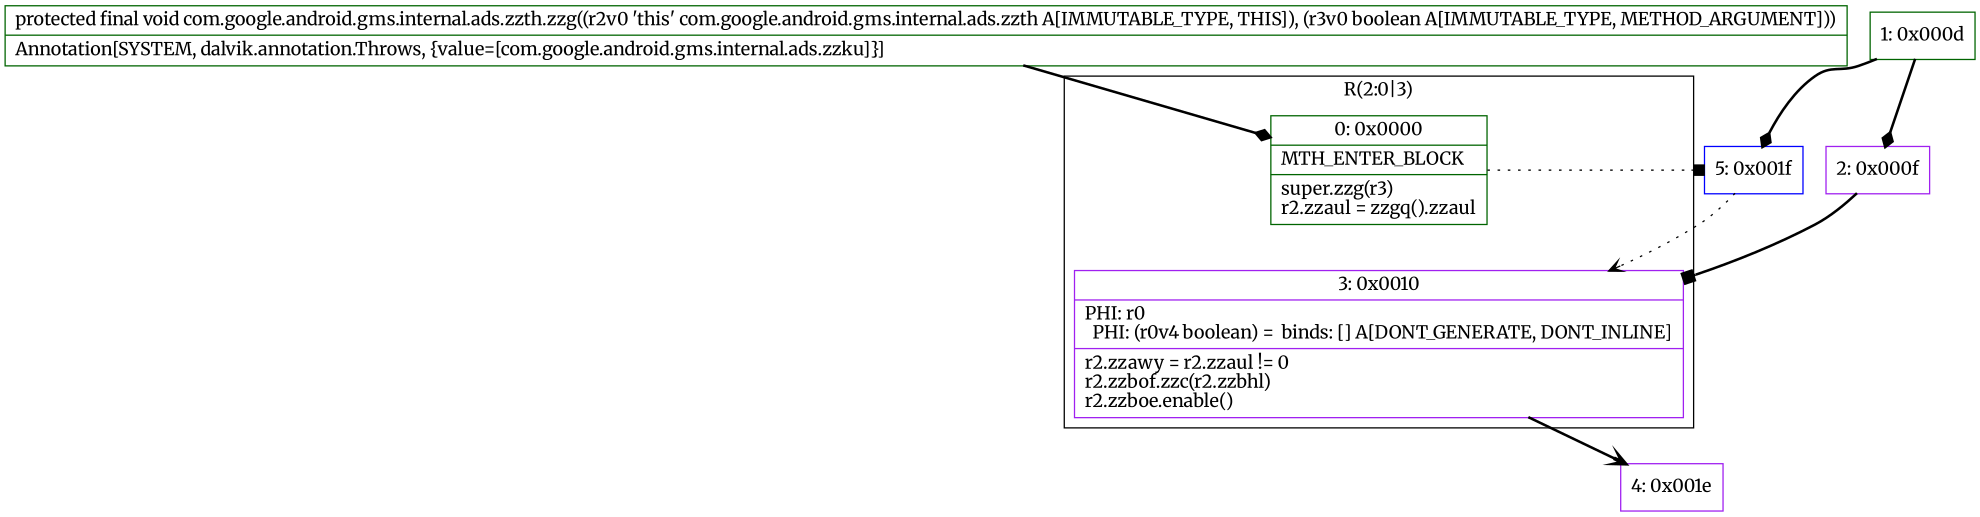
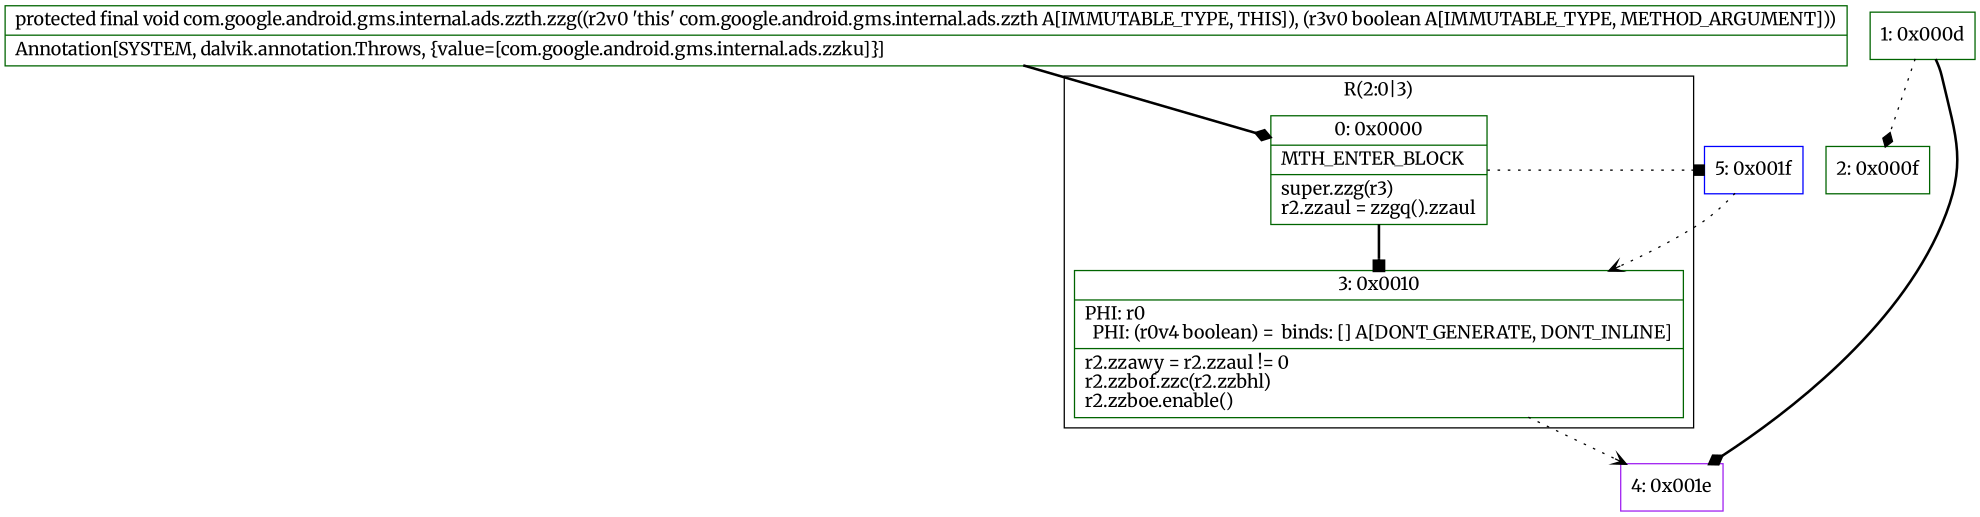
(1812, 79) -> (1904, 290)
(1903, 96) -> (1903, 96)
(1878, 170) -> (1878, 170)
(1780, 241) -> (1379, 241)
(1379, 344) -> (1379, 344)
(1572, 438) -> (1572, 438)
